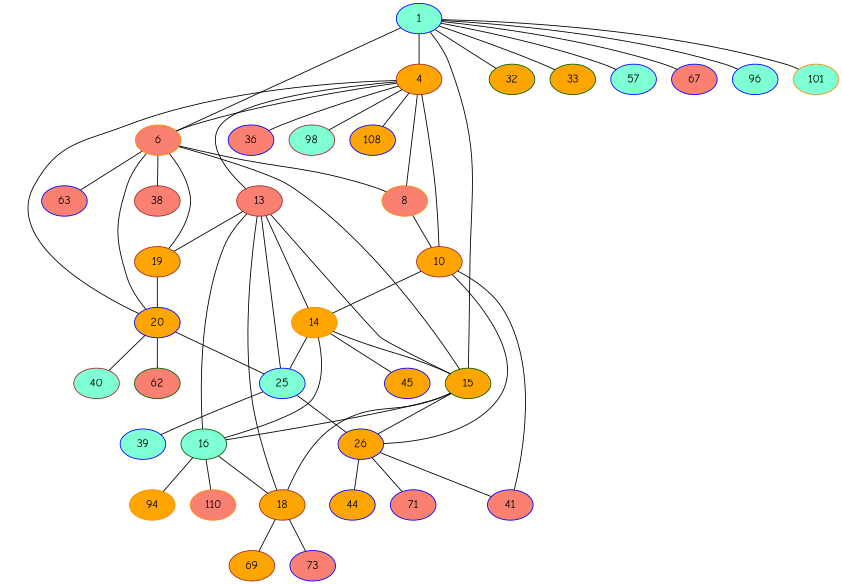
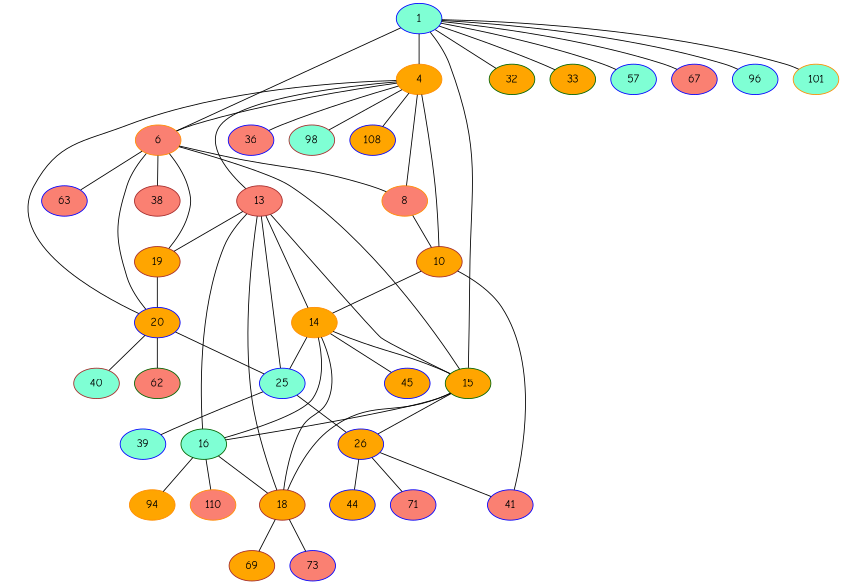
(419, 79) -> (419, 79)
(502, 391) -> none
none -> (312, 417)
